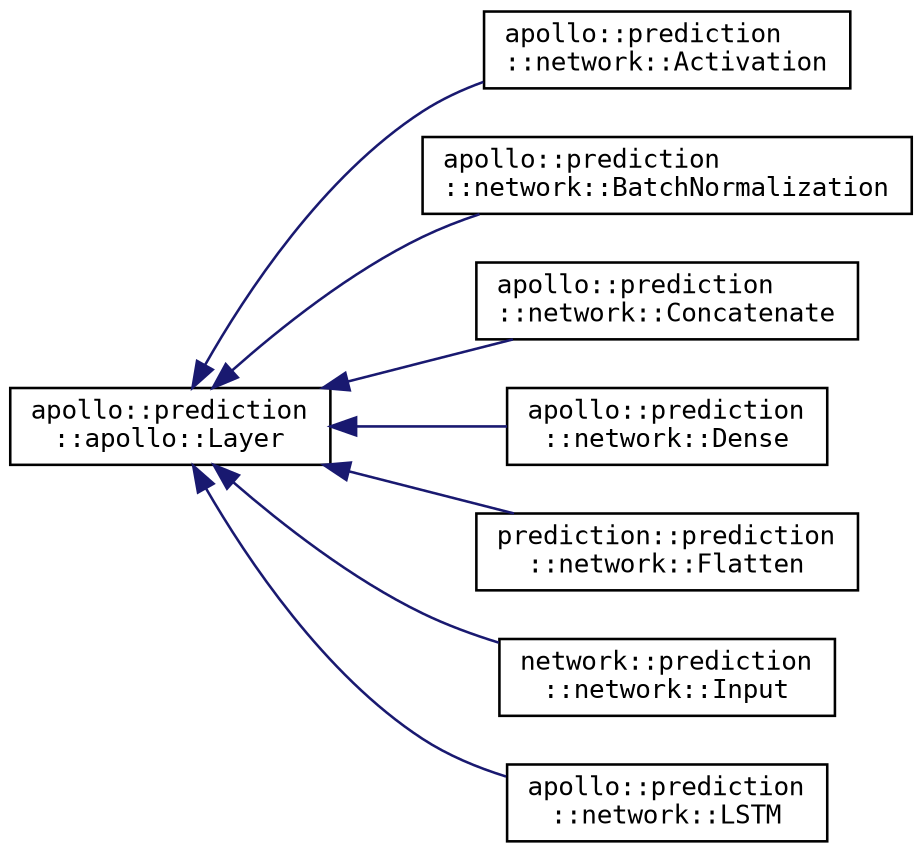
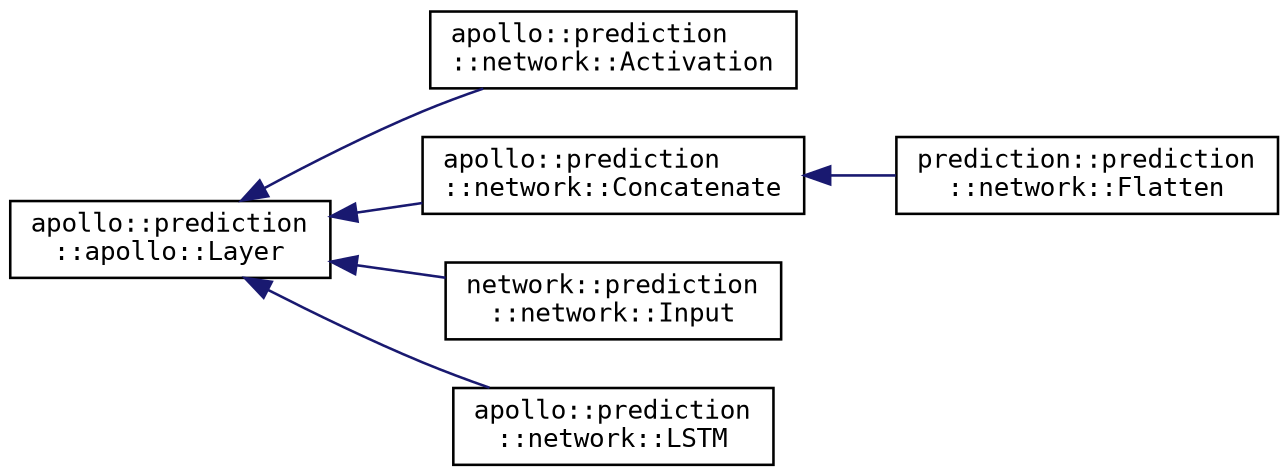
(667, 175) -> none
(667, 426) -> none
(432, 492) -> (863, 175)
